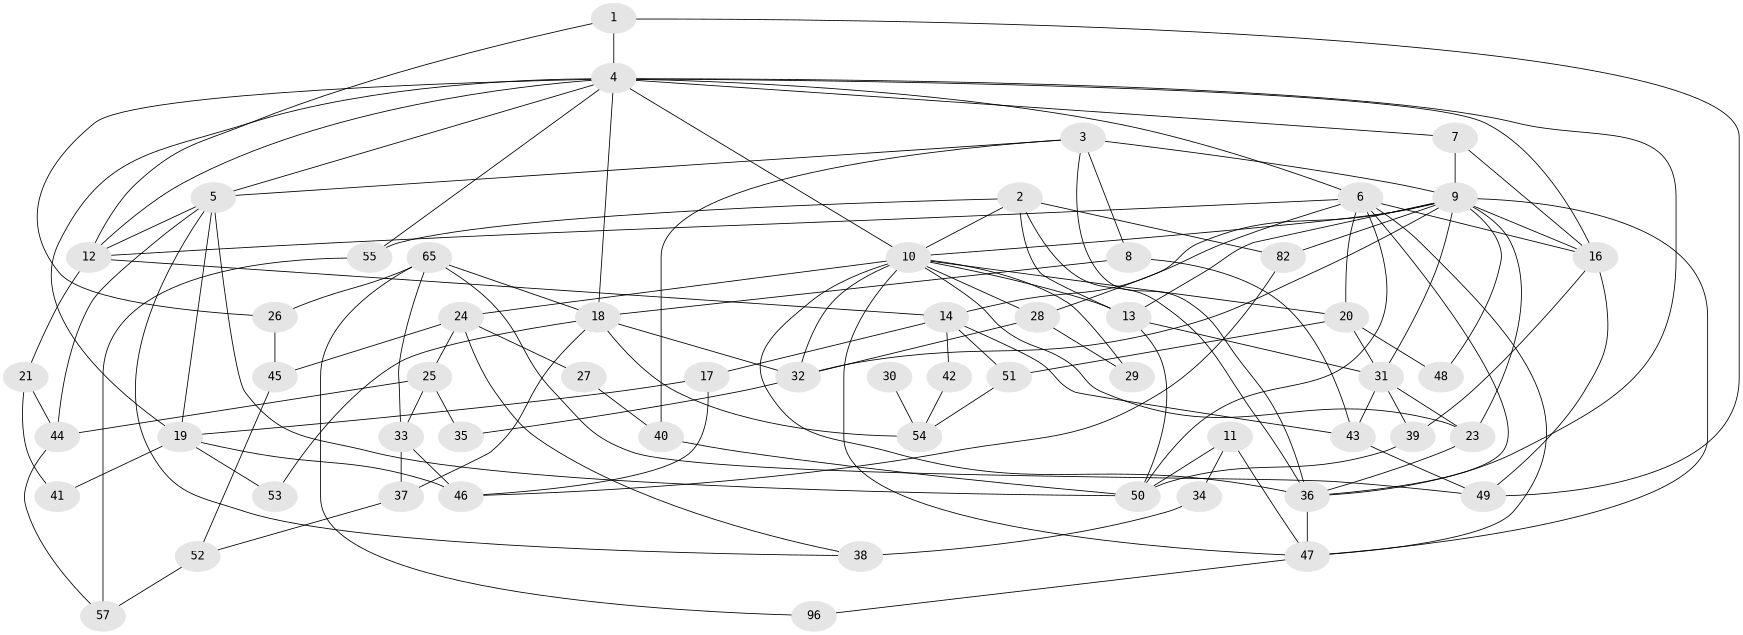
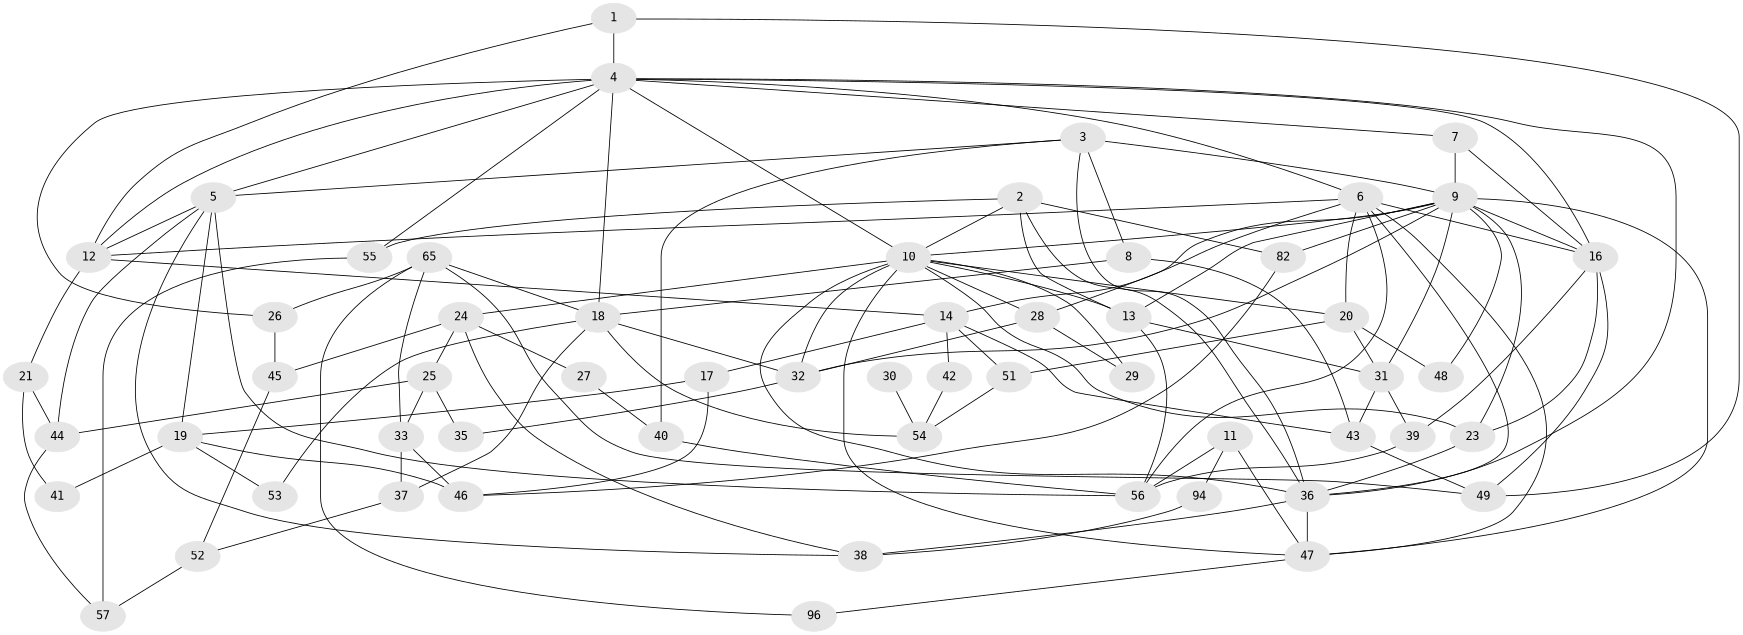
(174, 146) -> none
(1427, 407) -> (1578, 373)
(1138, 497) -> (1138, 497)
(1199, 497) -> (1199, 497)
none -> (1145, 523)
